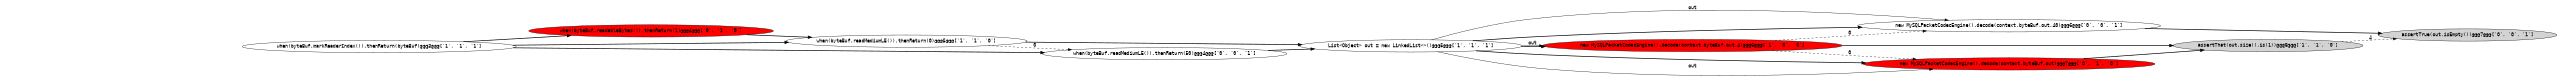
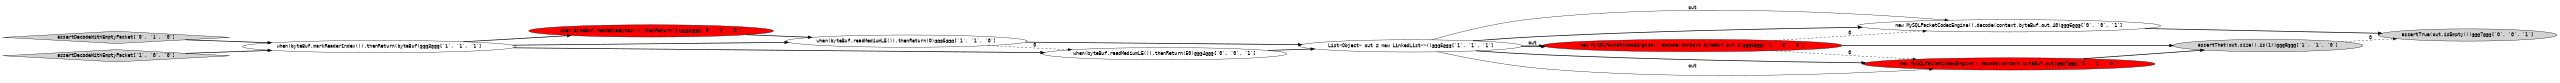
none -> (116, 37)
(2371, 38) -> (2371, 38)
none -> (116, 56)
